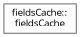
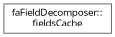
(40, 19) -> (58, 19)
